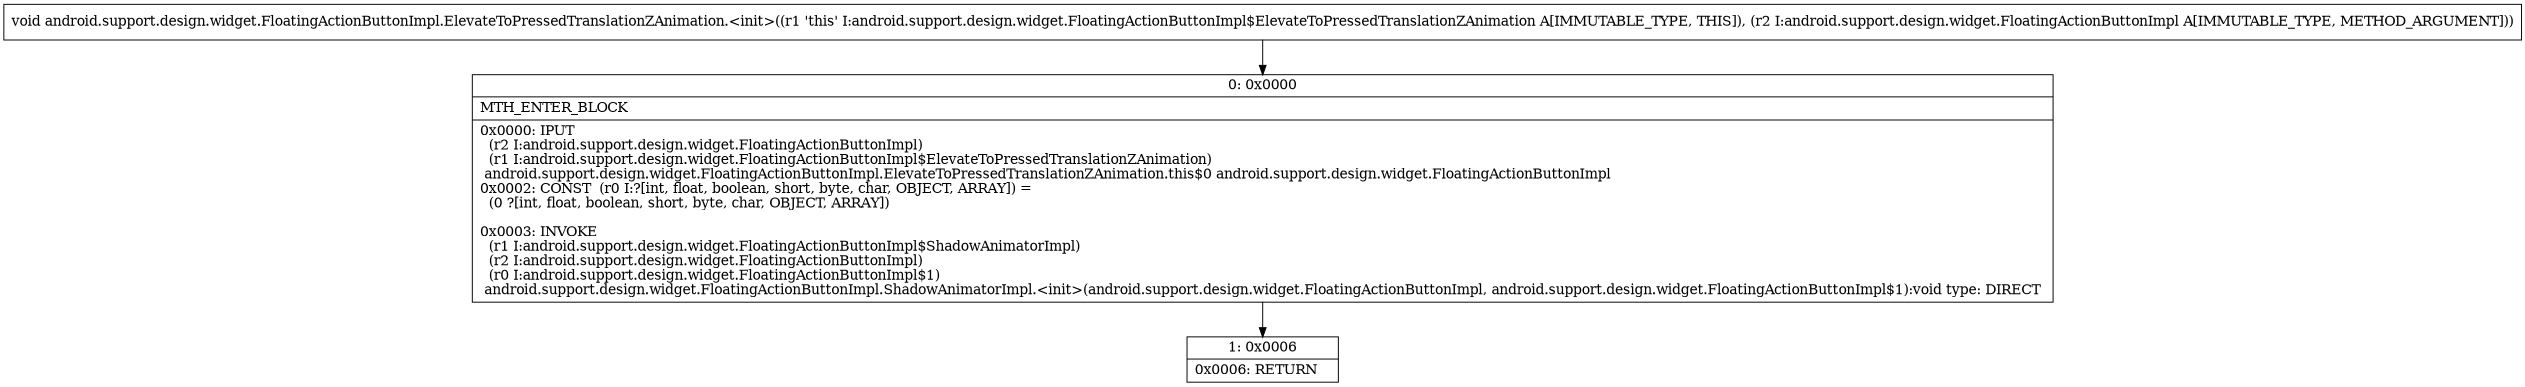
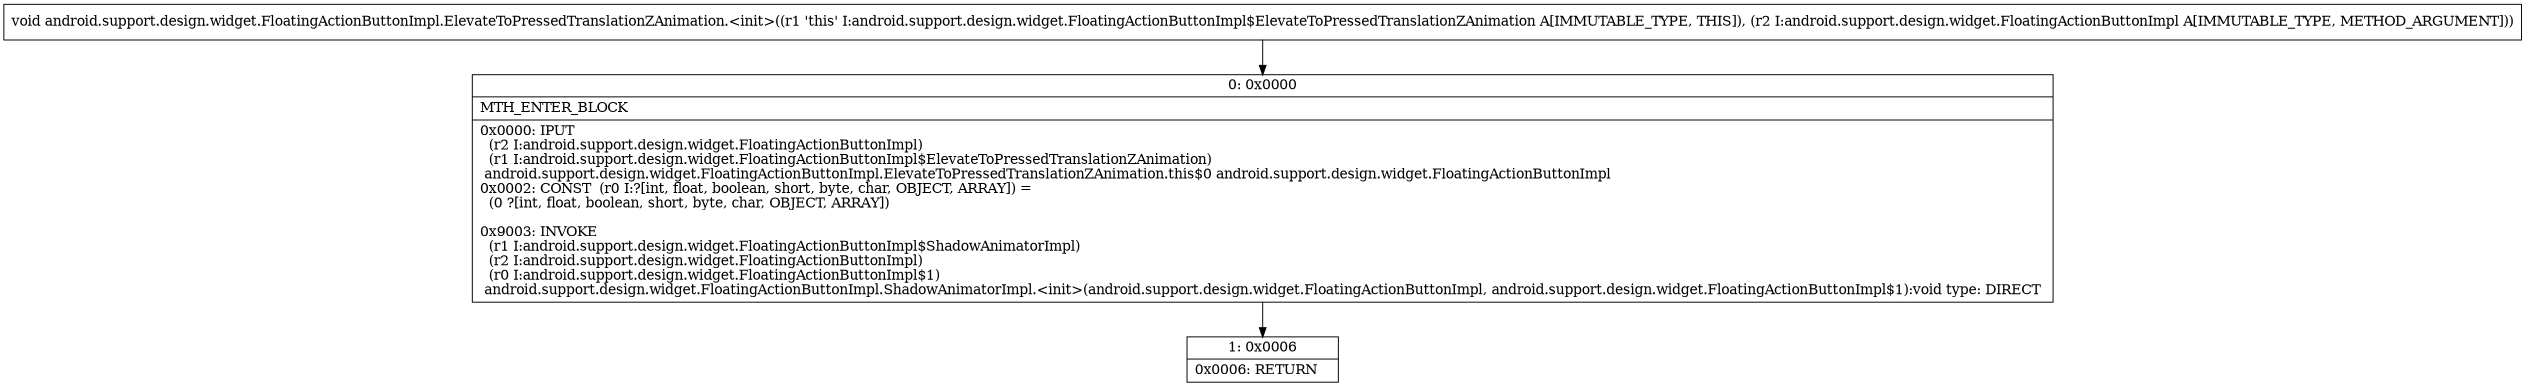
(543, 232) -> (543, 232)
